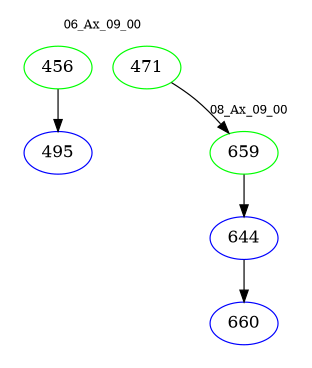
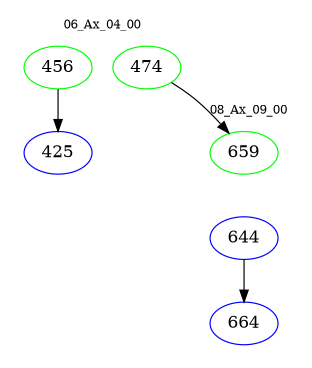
(102, 25) -> (102, 25)
(147, 68) -> (147, 68)
(58, 153) -> (58, 153)
(244, 190) -> none
(244, 323) -> (244, 323)
